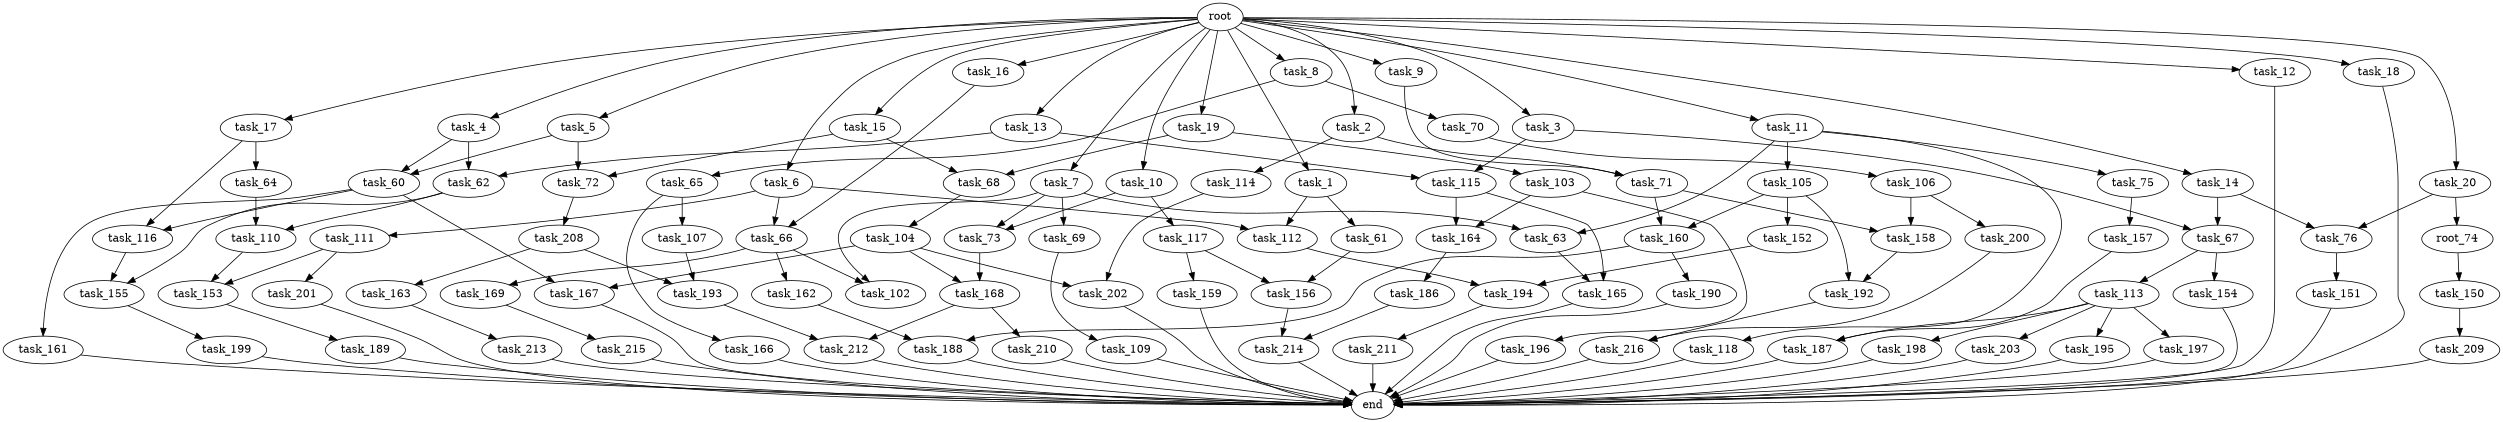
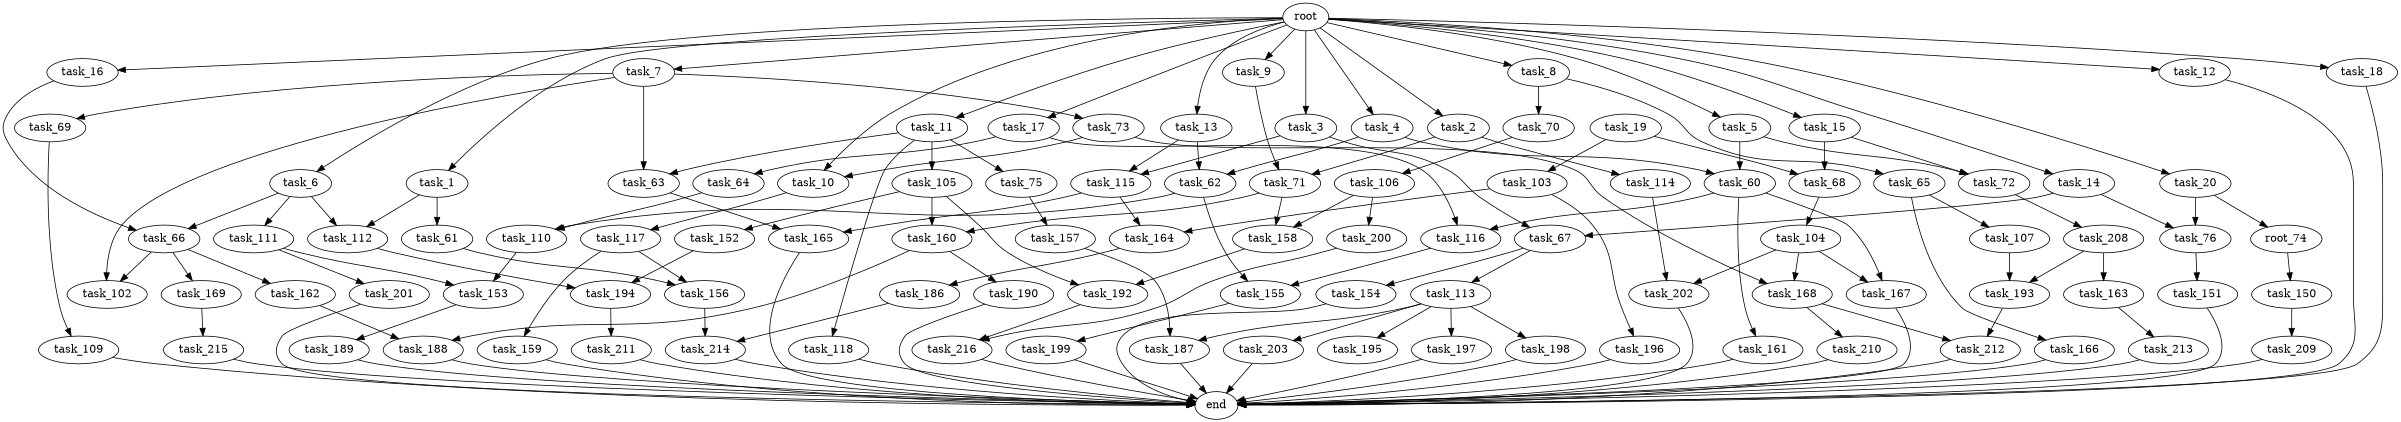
(1210, 69) -> none
(1054, 213) -> (968, 158)
(1733, 397) -> none
